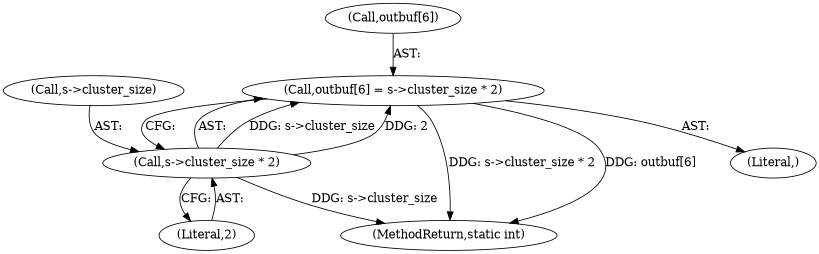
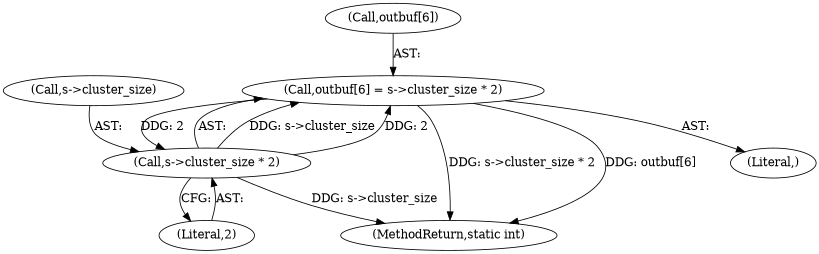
(162, 127) -> (162, 127)
